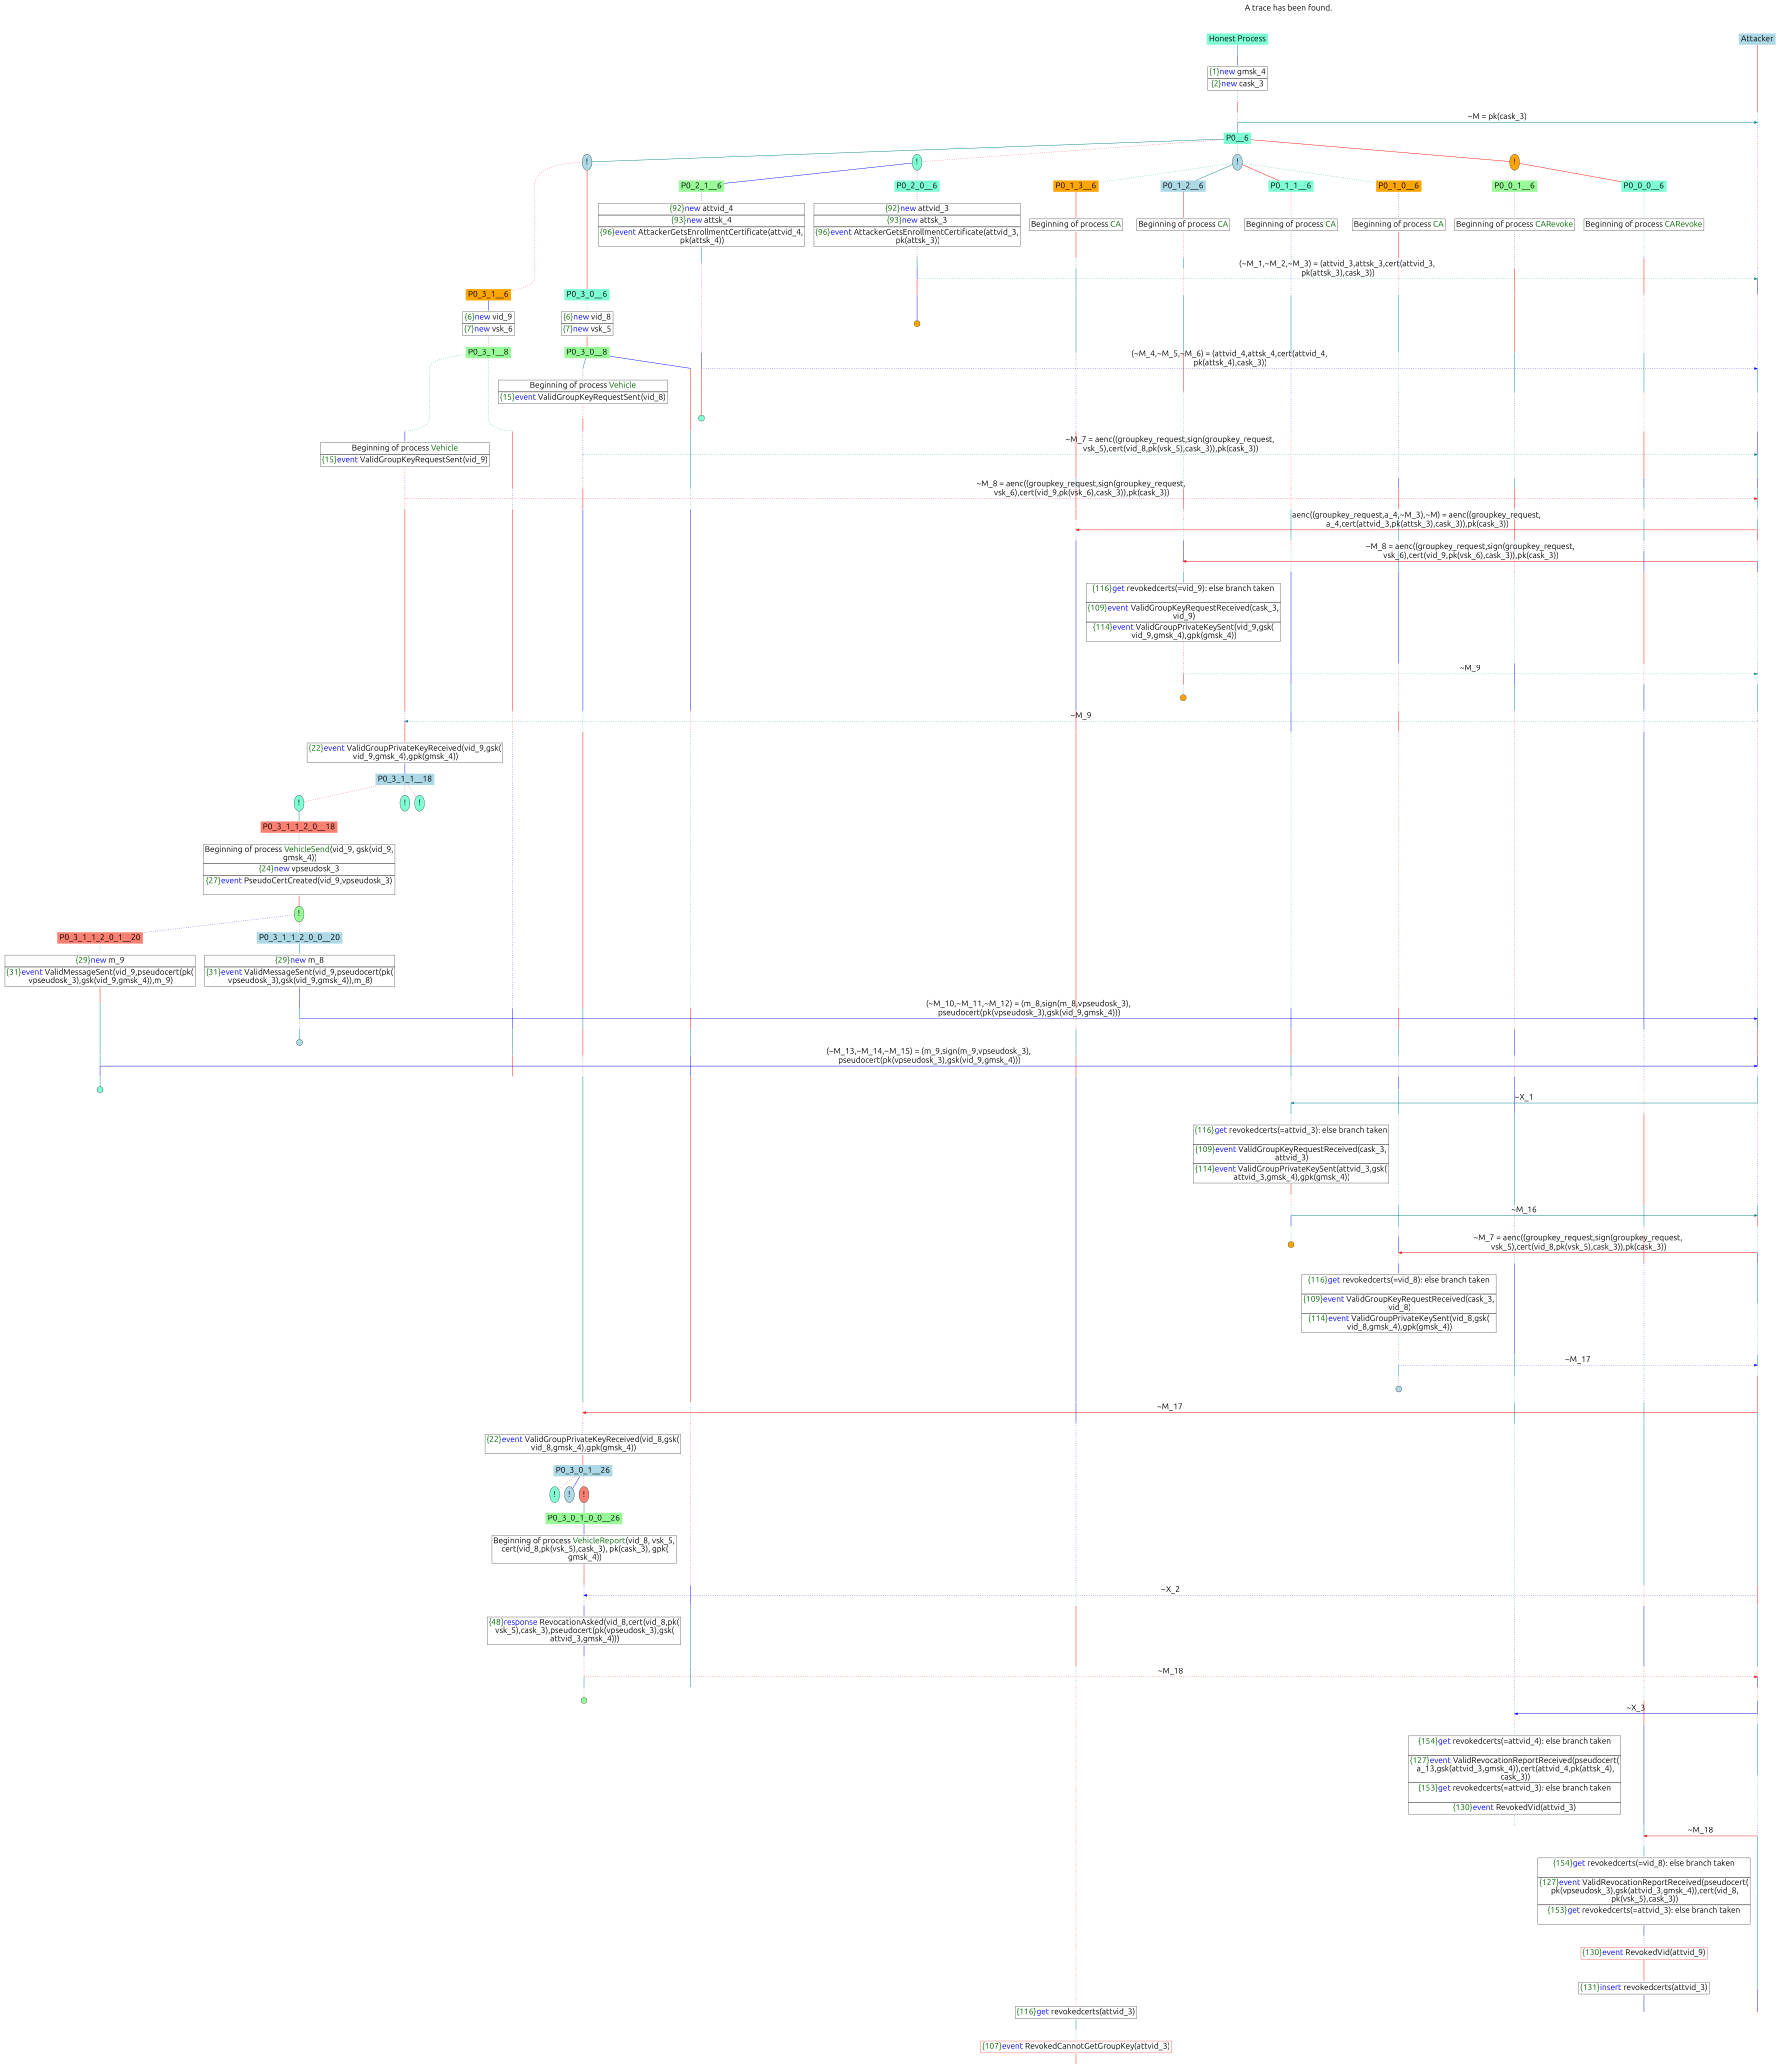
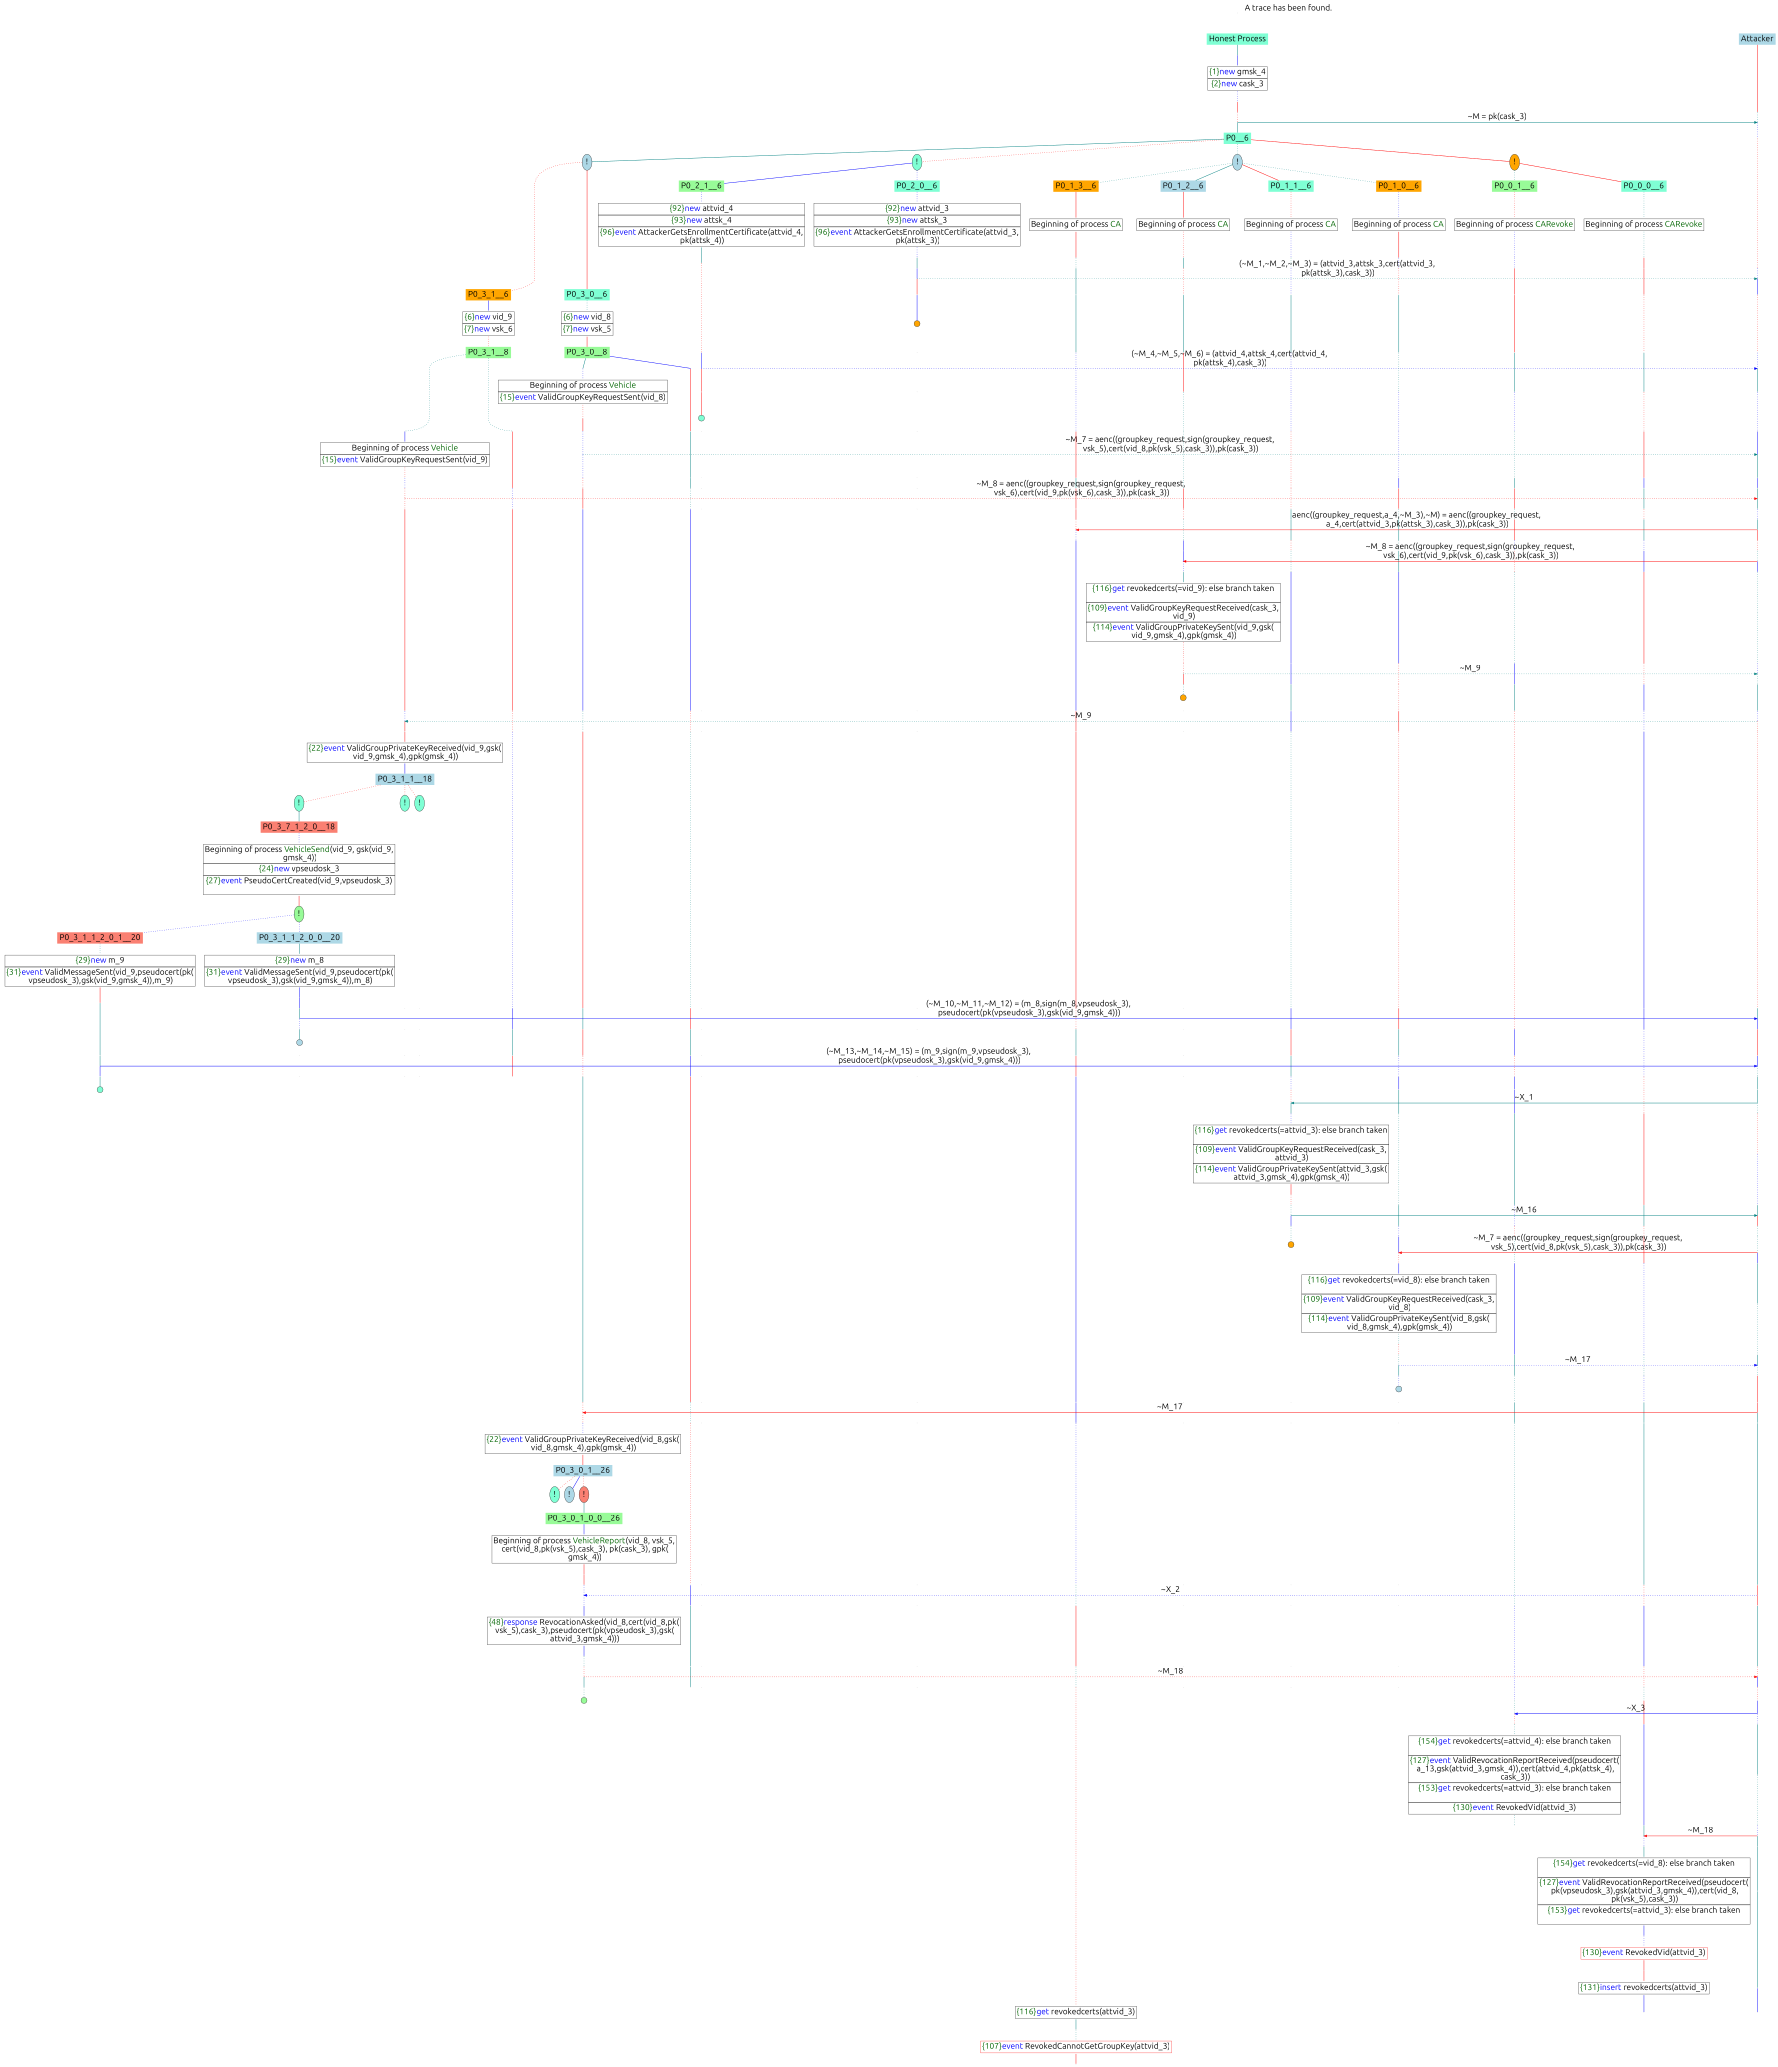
(299, 827) -> (299, 827)
(1665, 1953) -> (1665, 1953)
